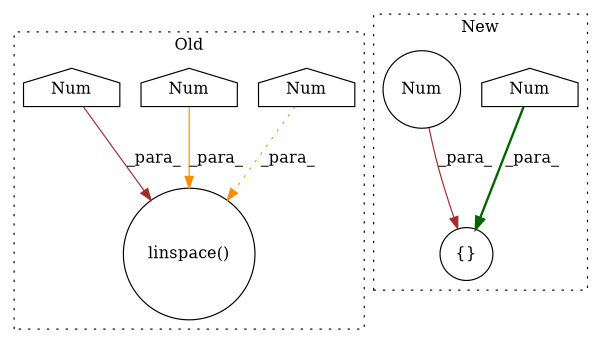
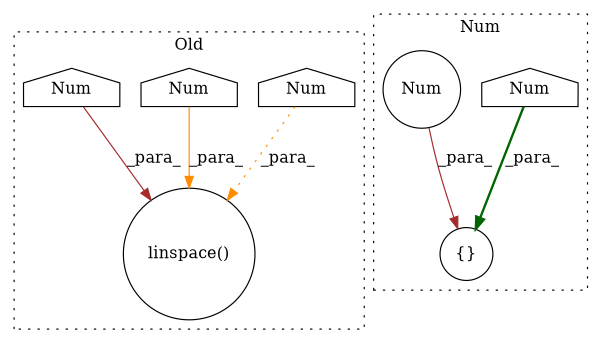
(481, 28) -> (481, 28)
